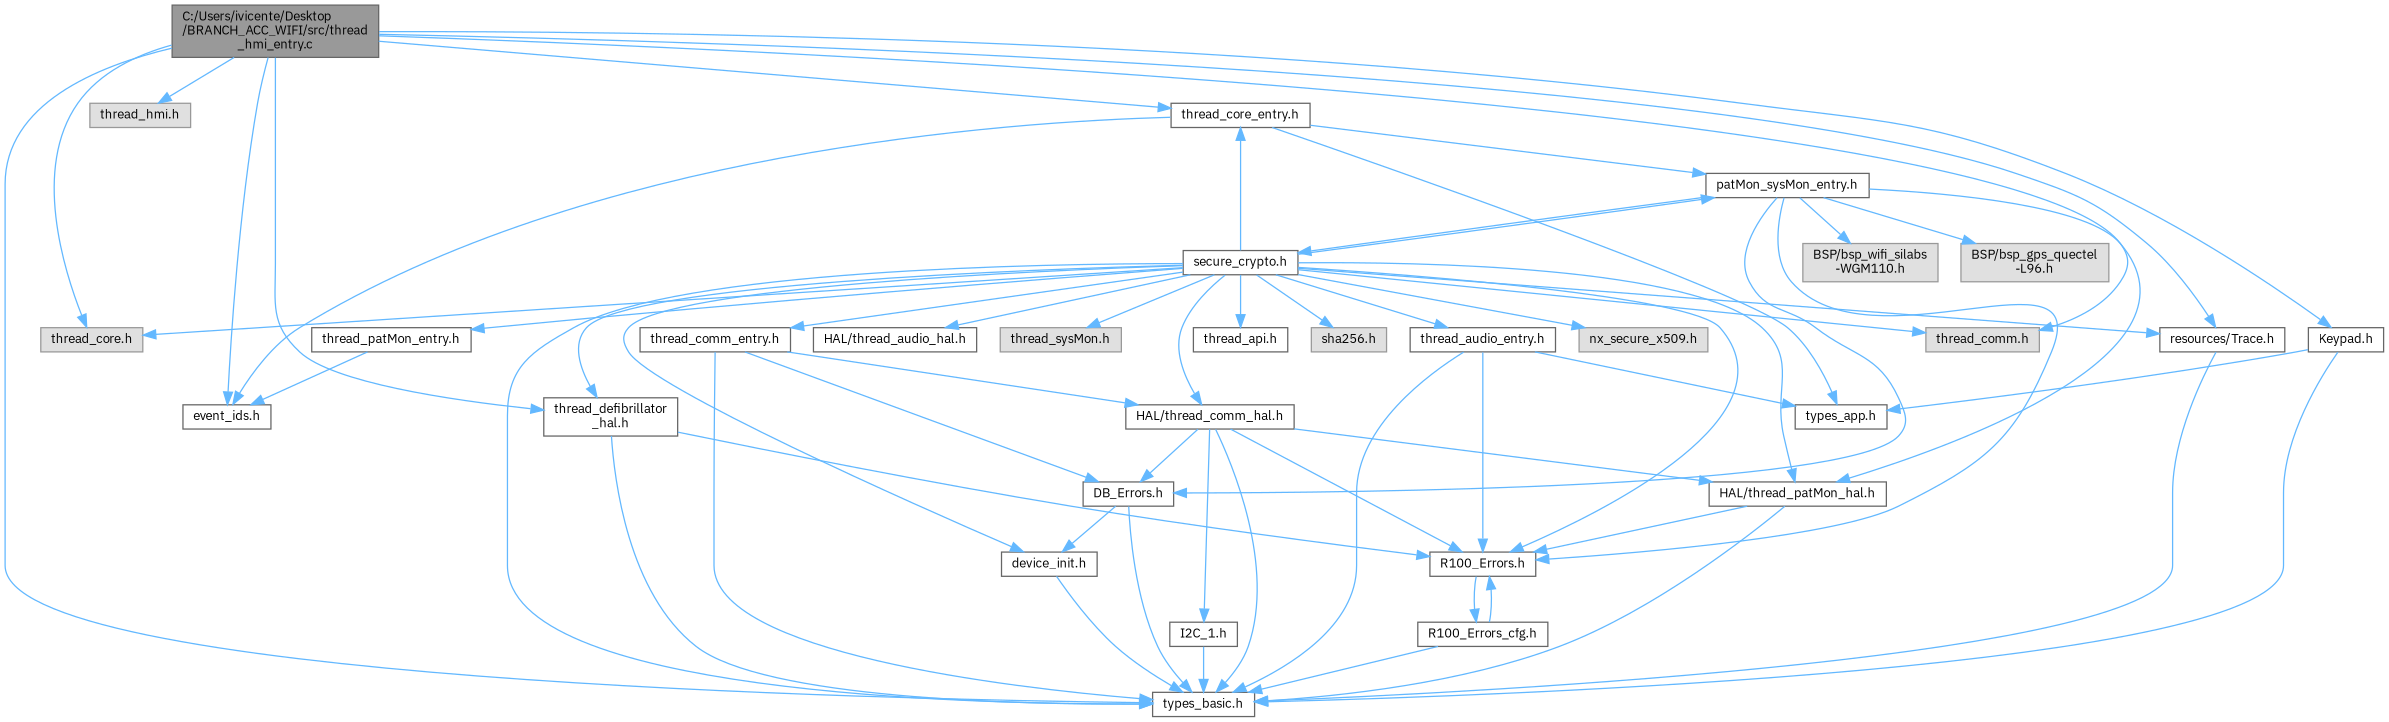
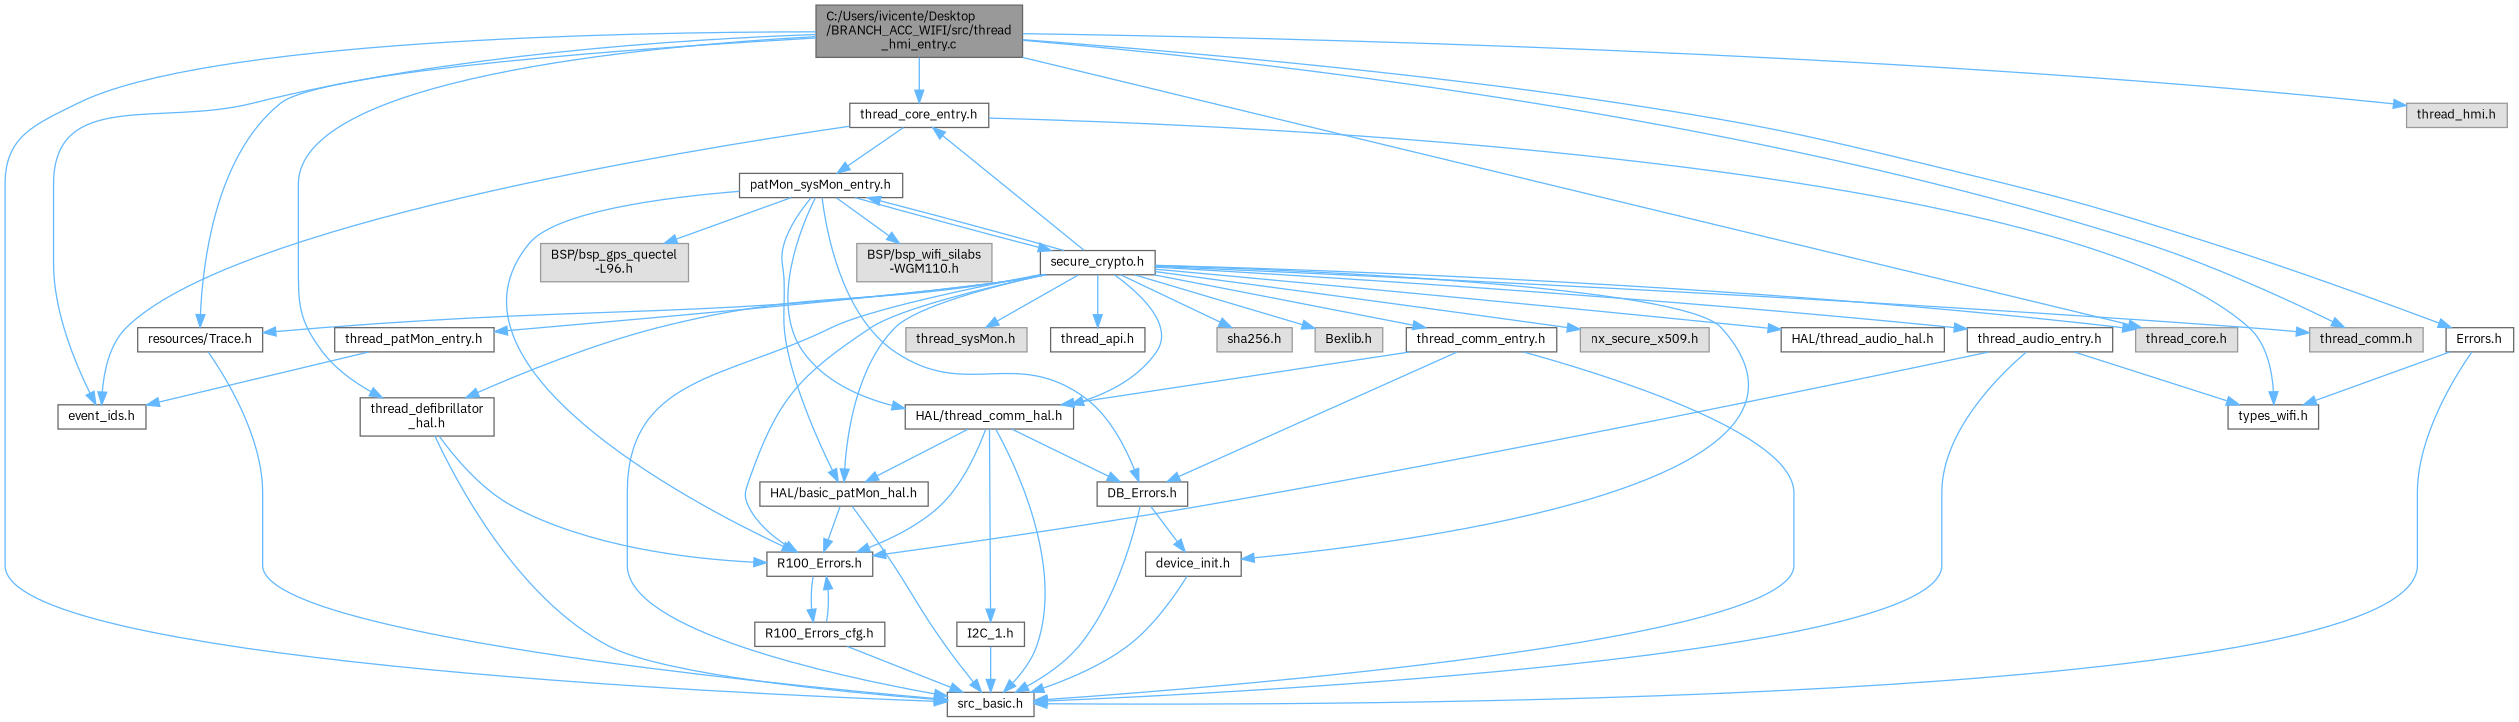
none -> (792, 327)
none -> (1349, 340)
(2346, 340) -> (2480, 340)
(1841, 417) -> (2273, 417)
(1798, 494) -> (844, 494)
(1204, 704) -> (991, 704)
